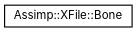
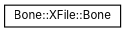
(68, 16) -> (63, 16)
